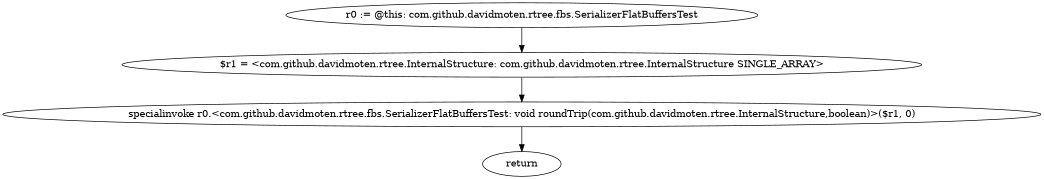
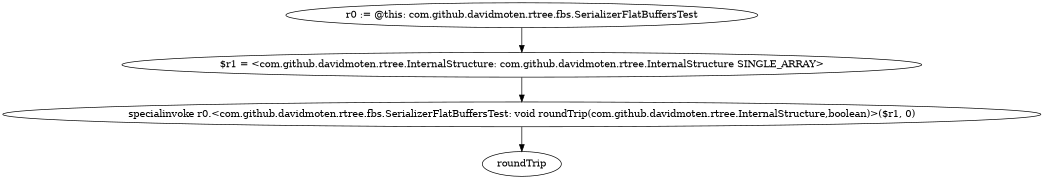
(522, 164) -> (522, 164)
